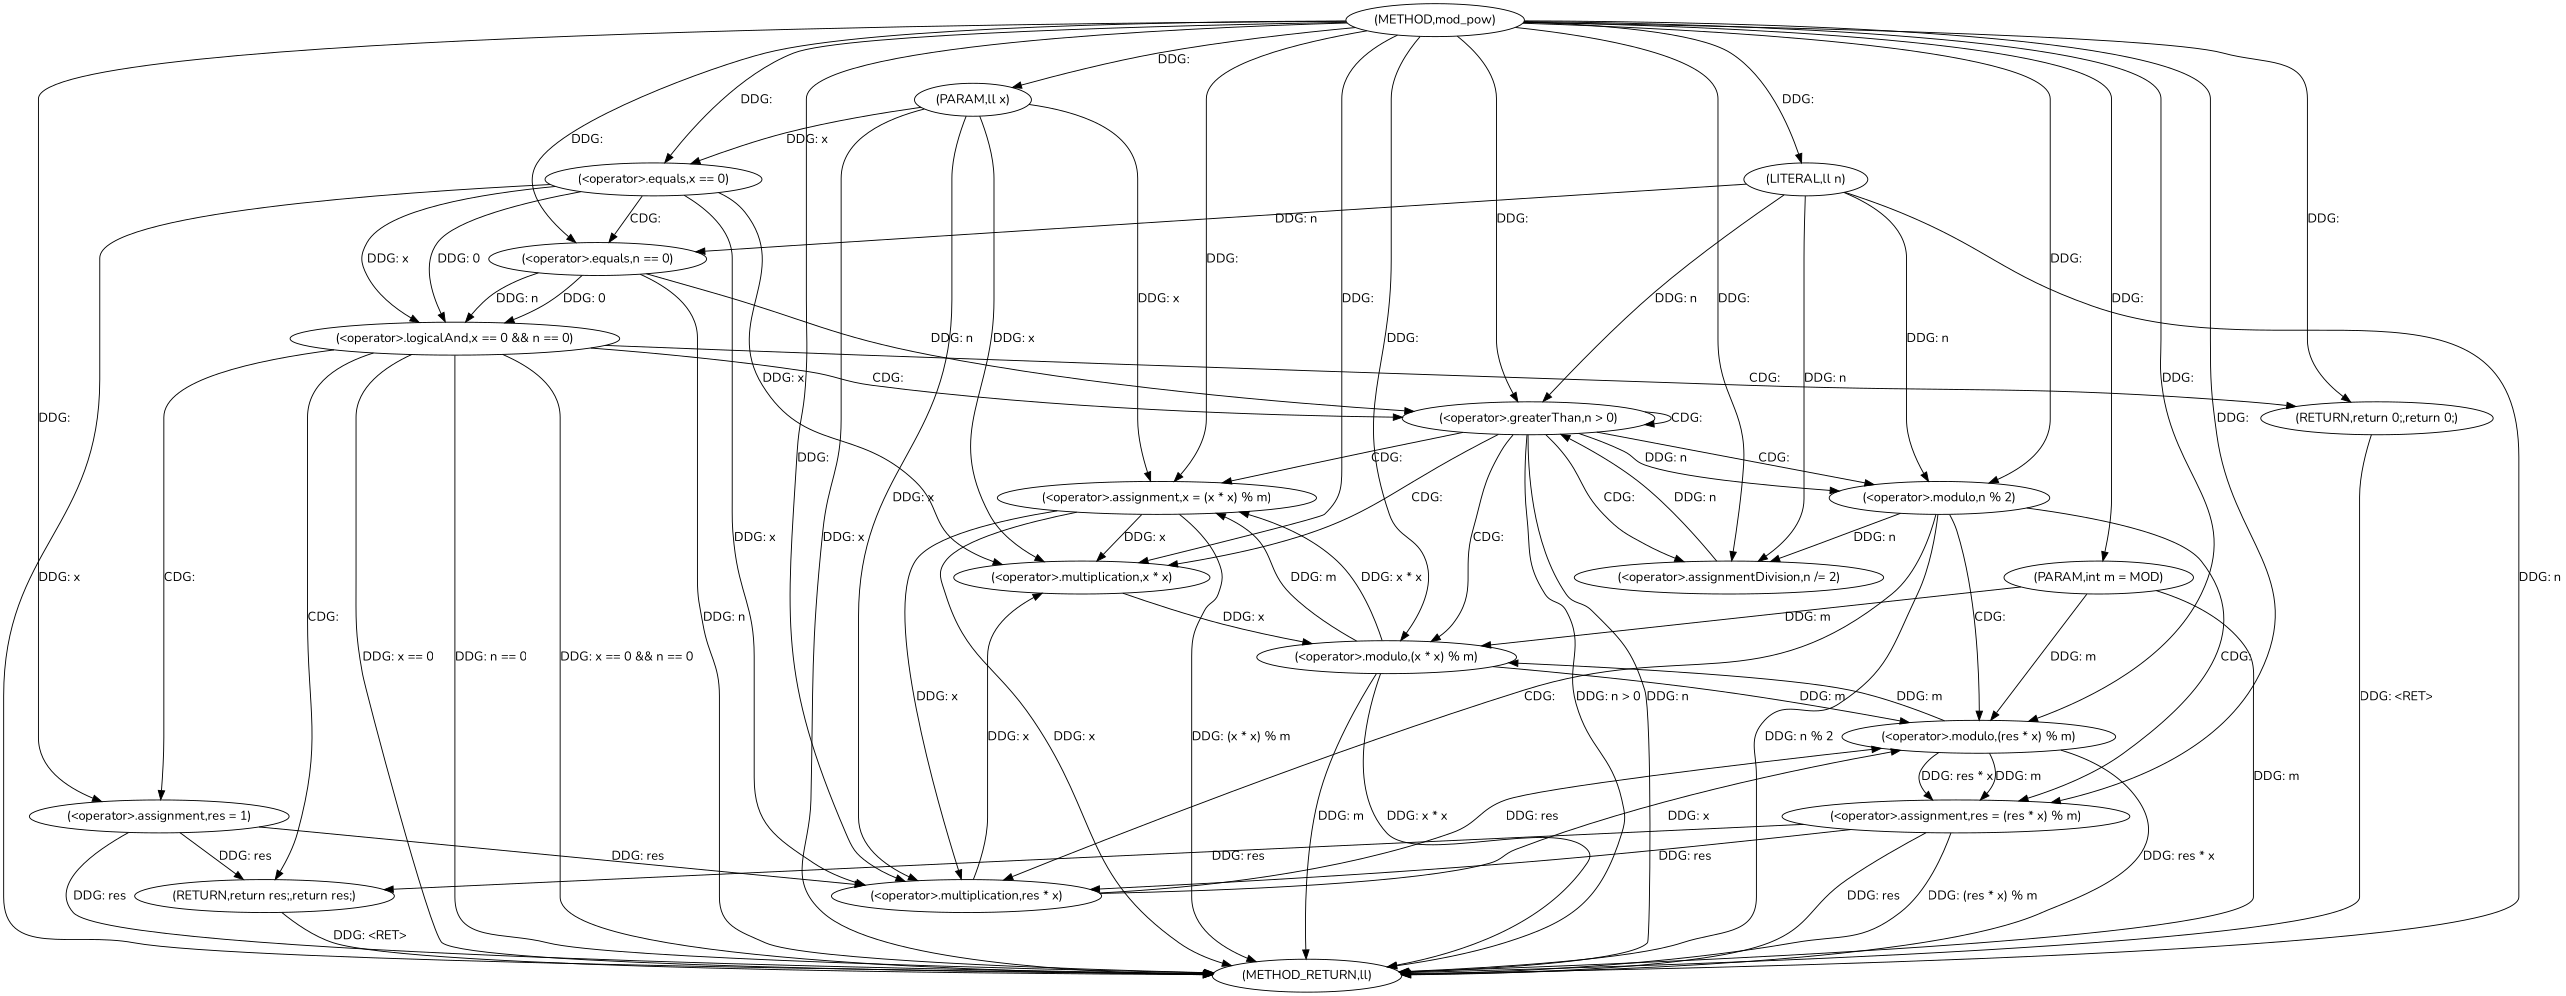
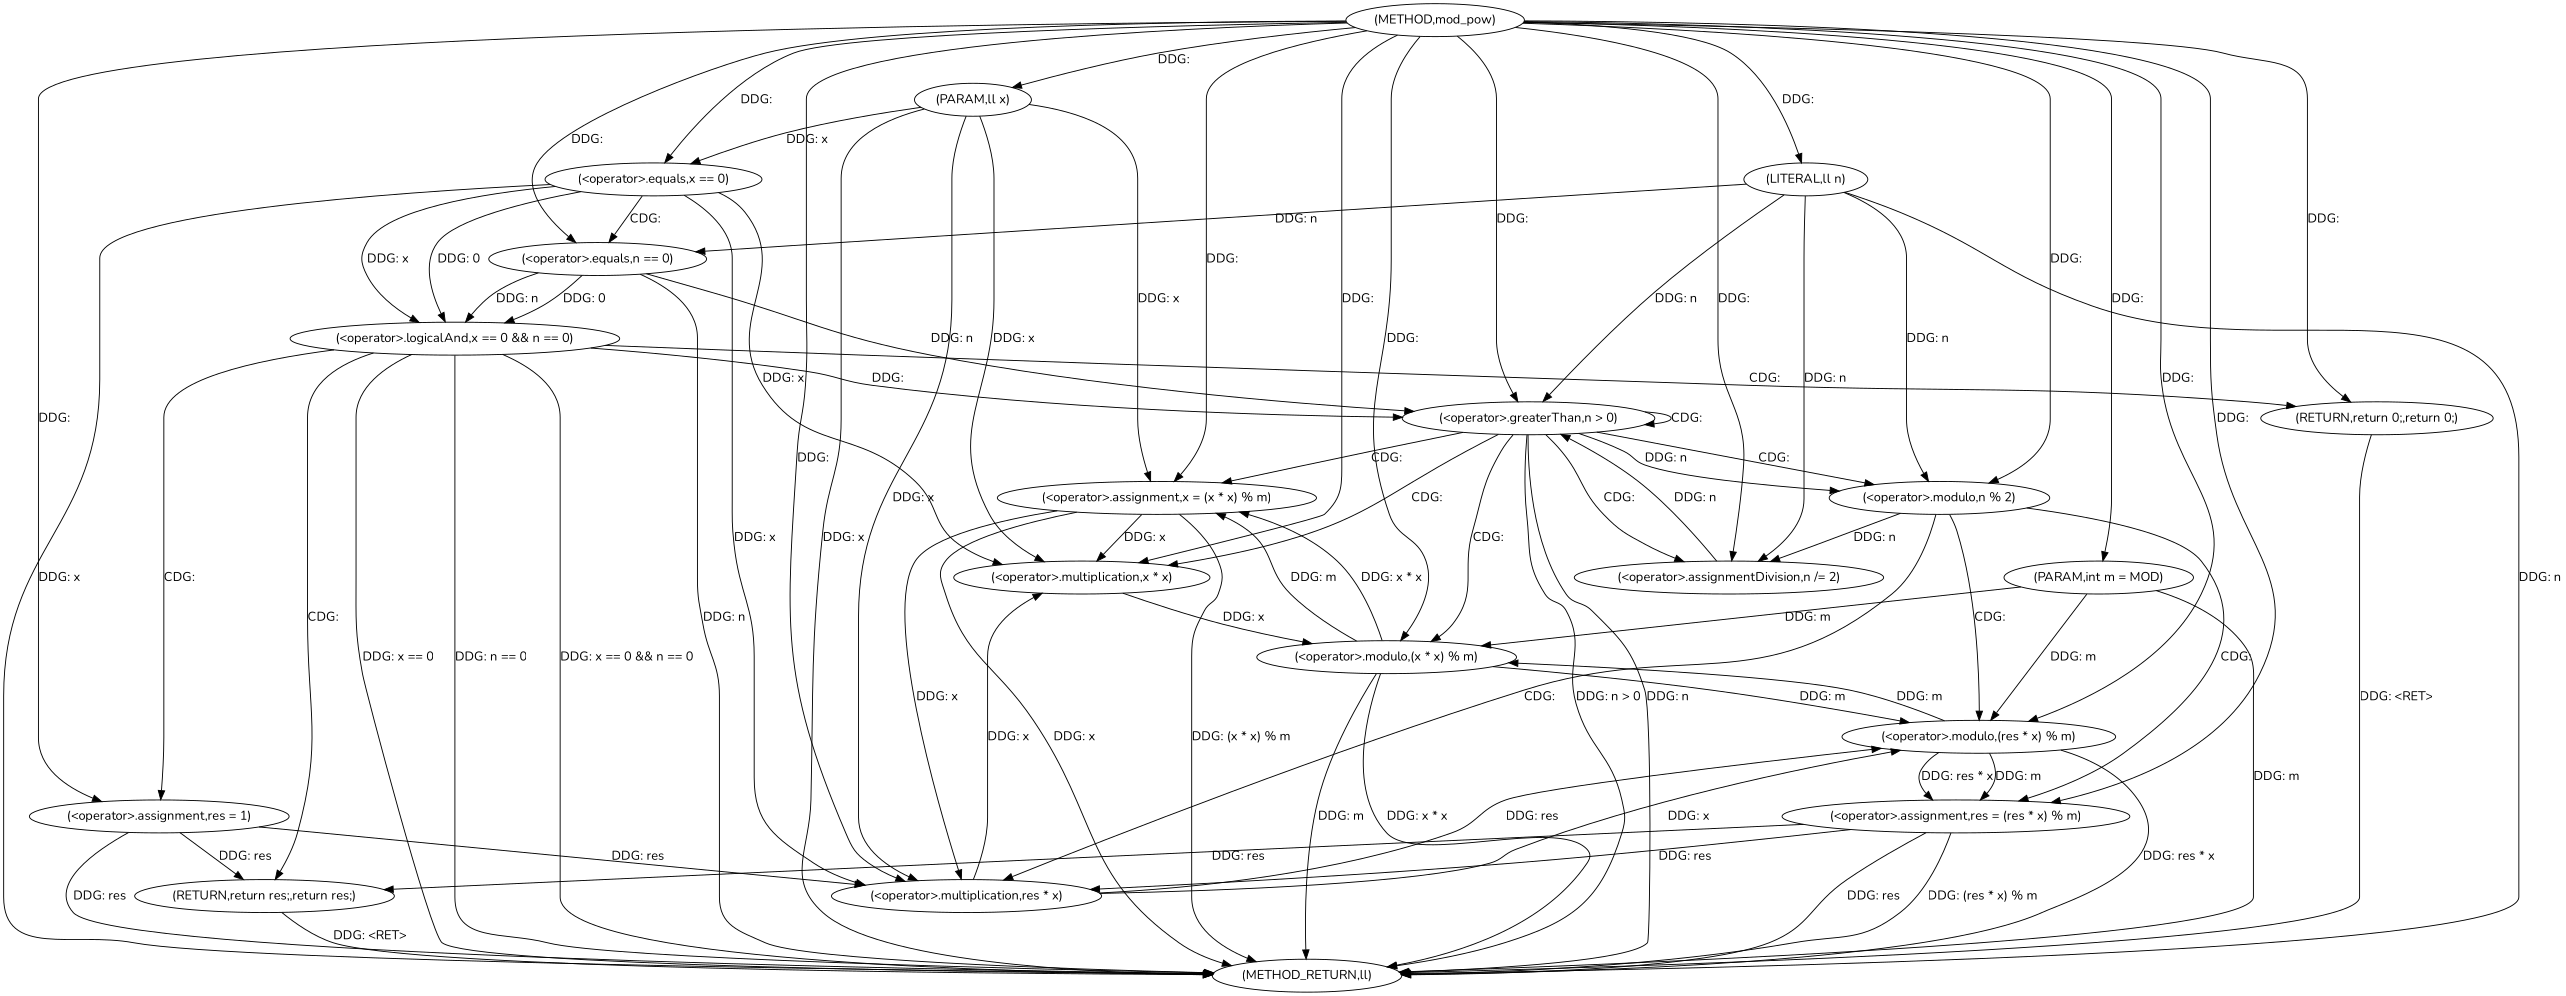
(890, 378) -> (890, 378)
(1756, 865) -> none
